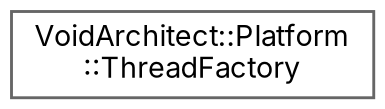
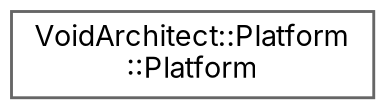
(193, 55) -> (193, 55)
